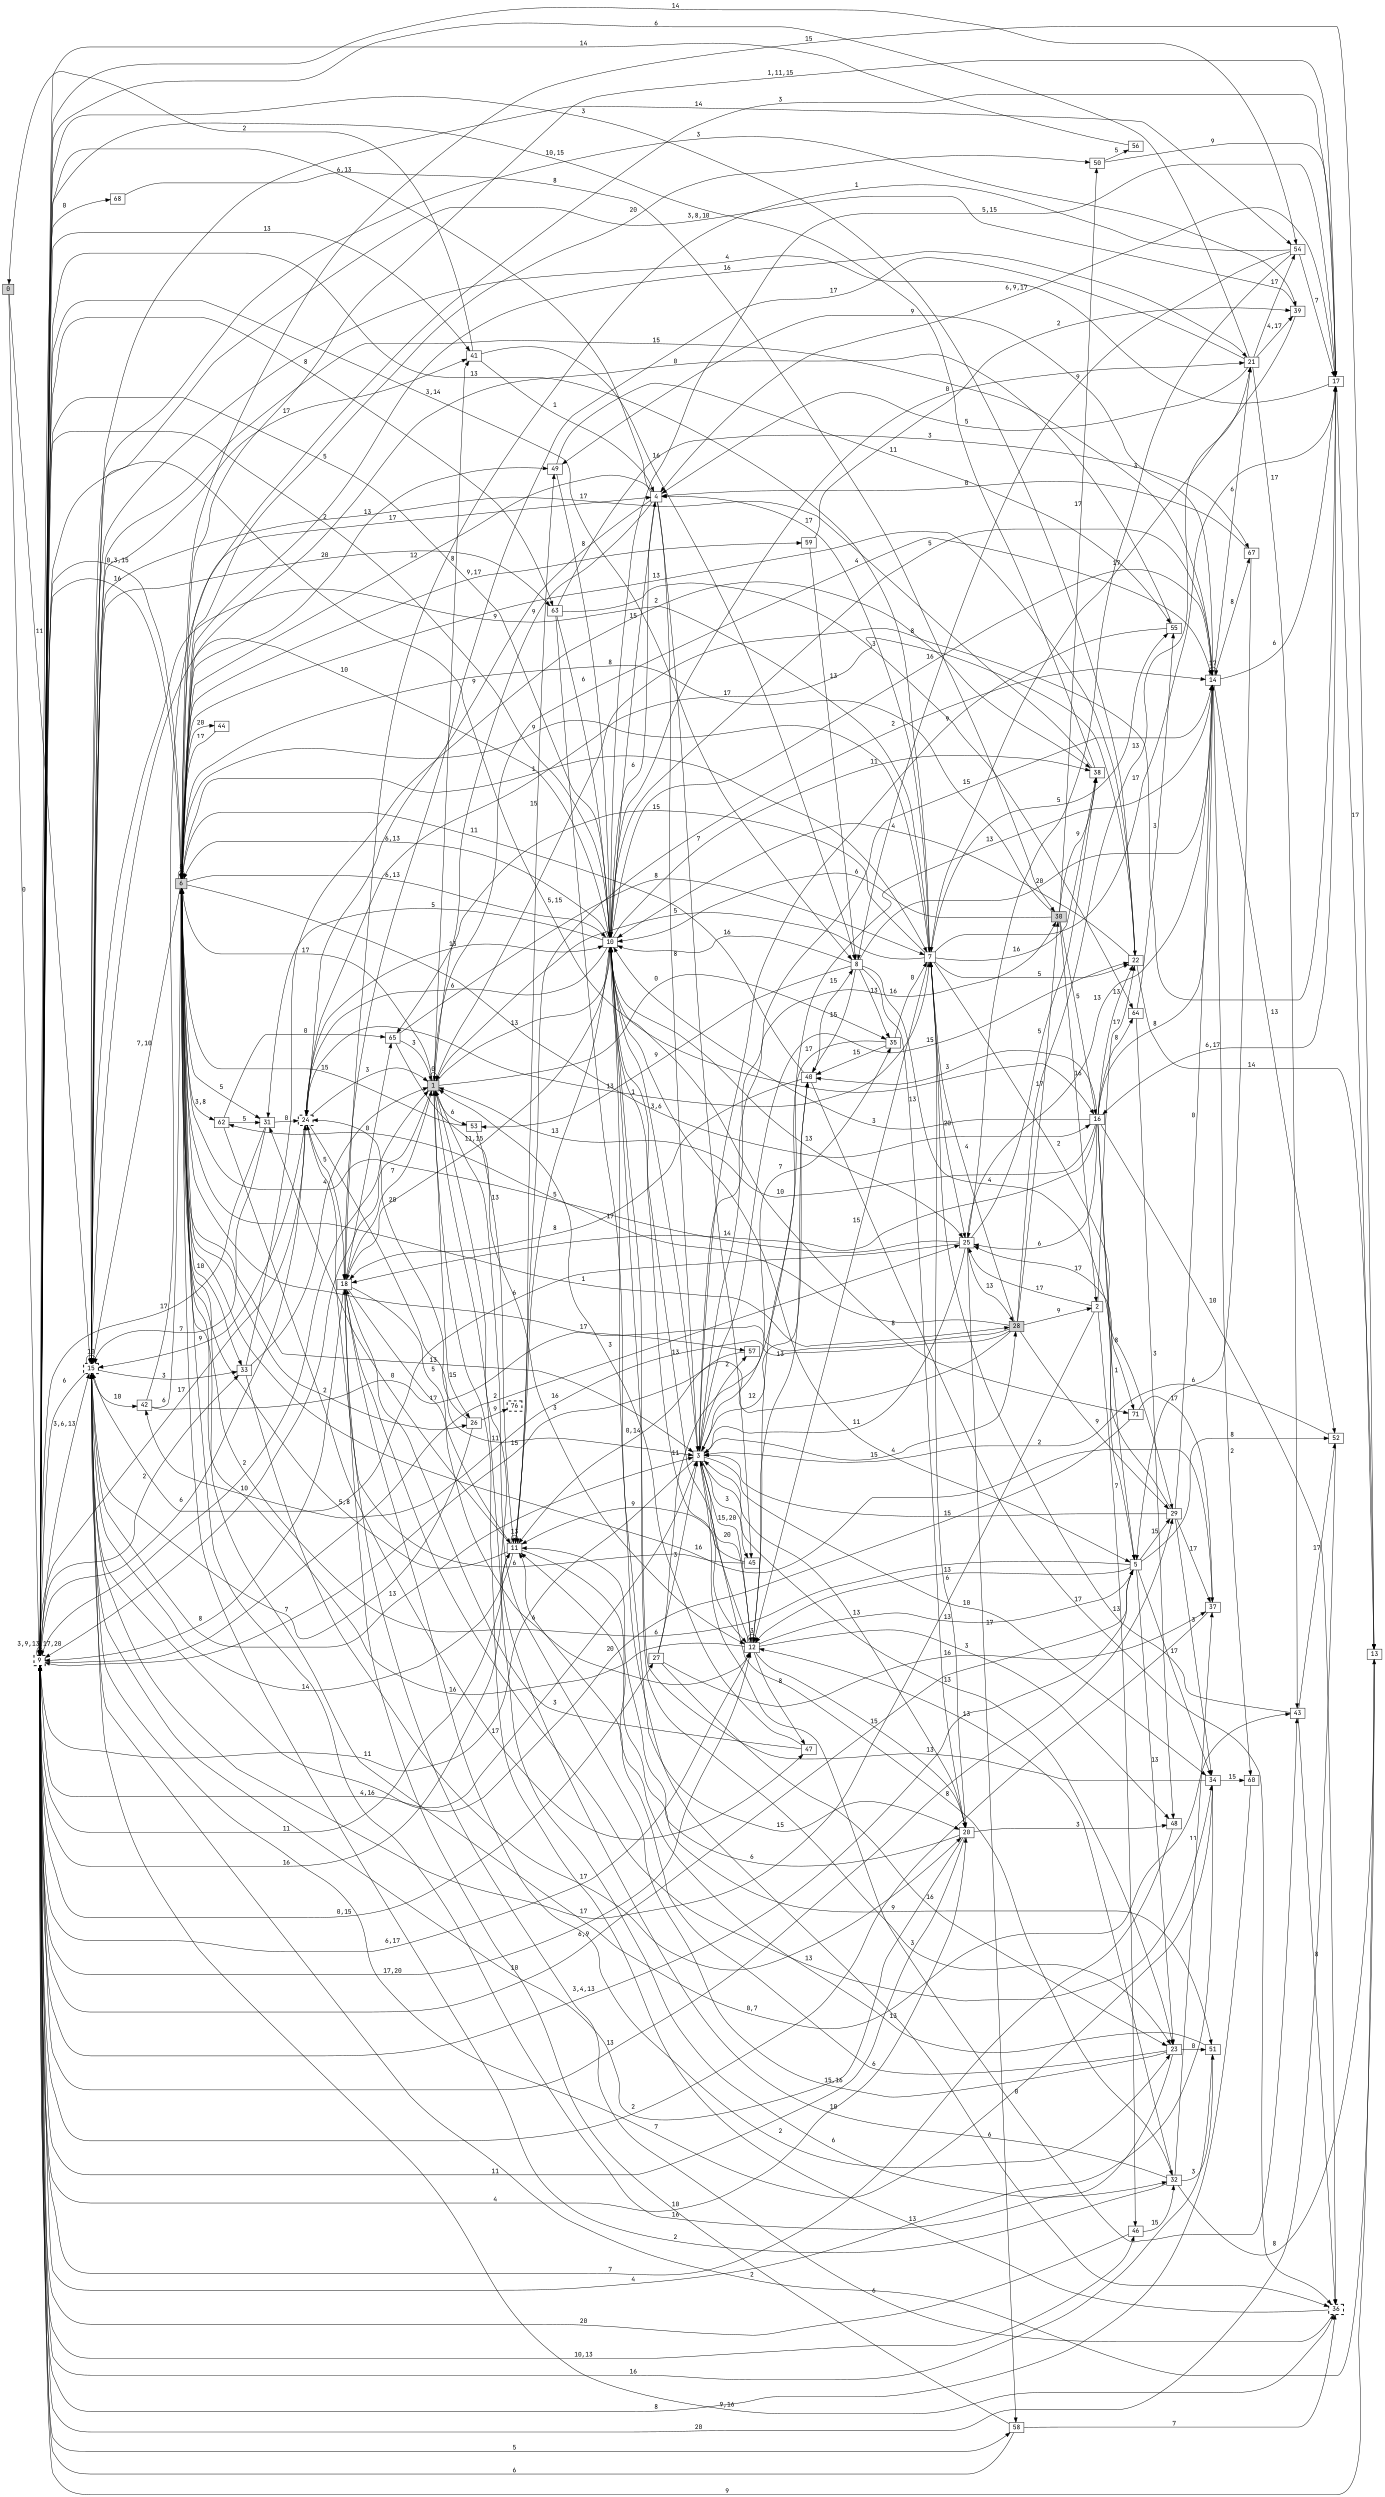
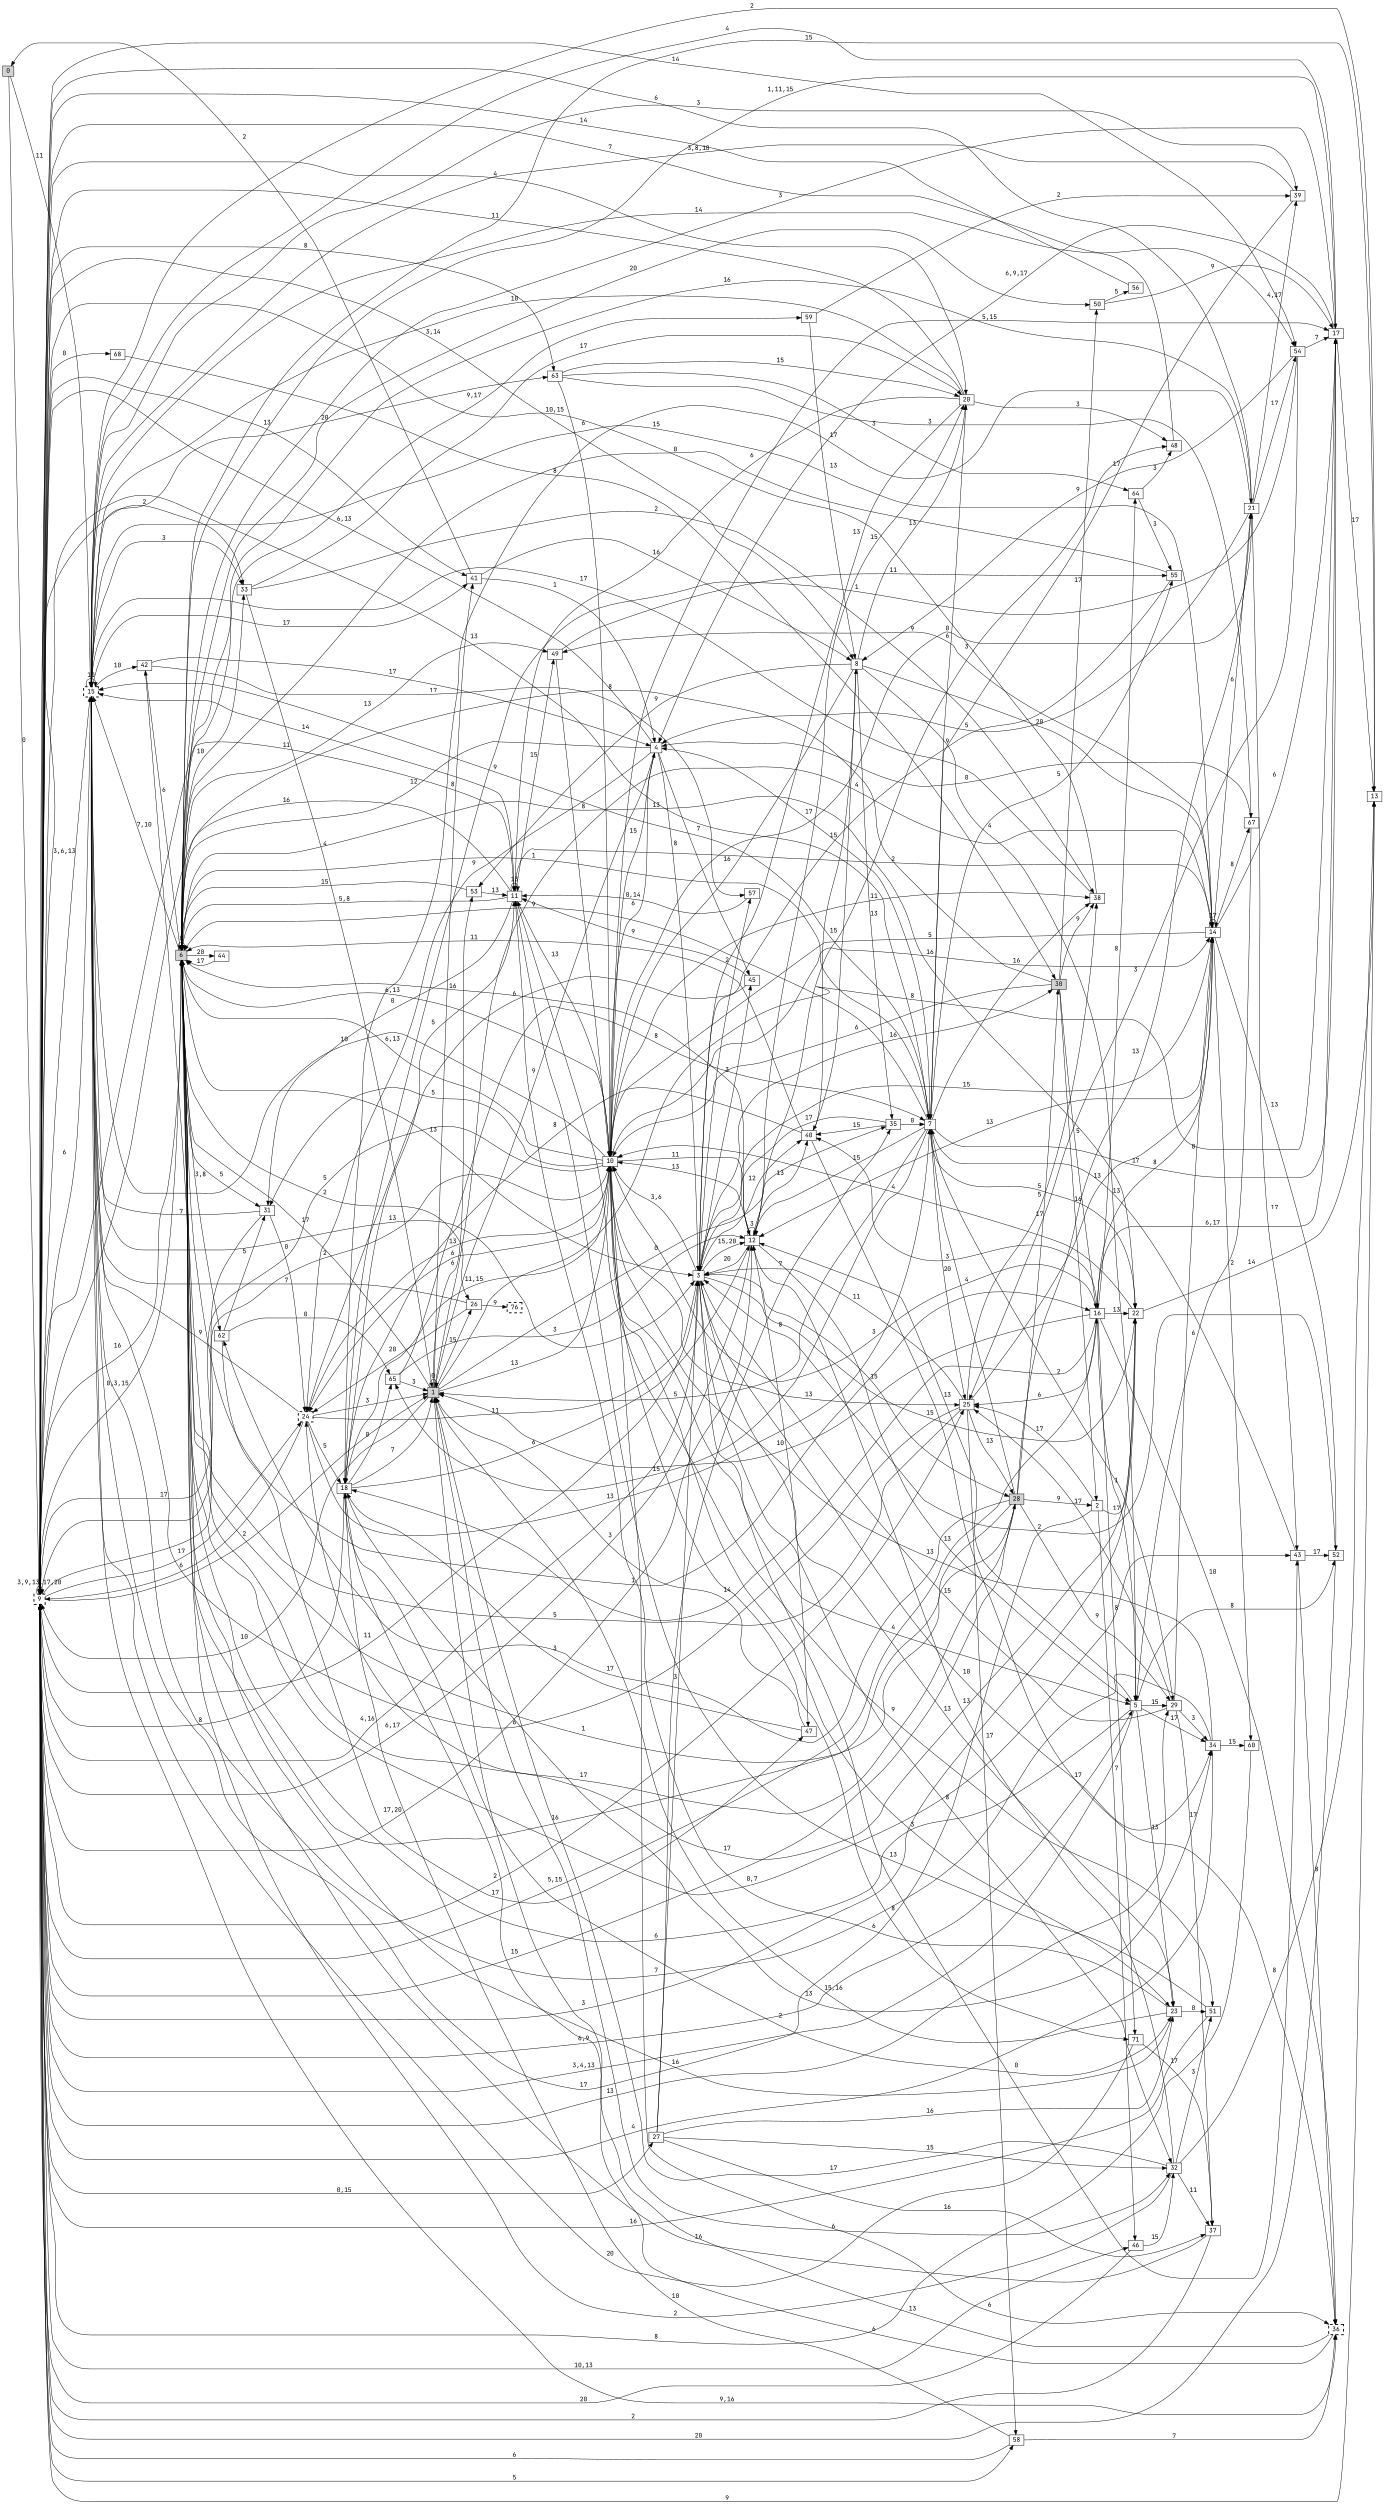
(834, 2107) -> (834, 2168)
none -> (913, 2151)
